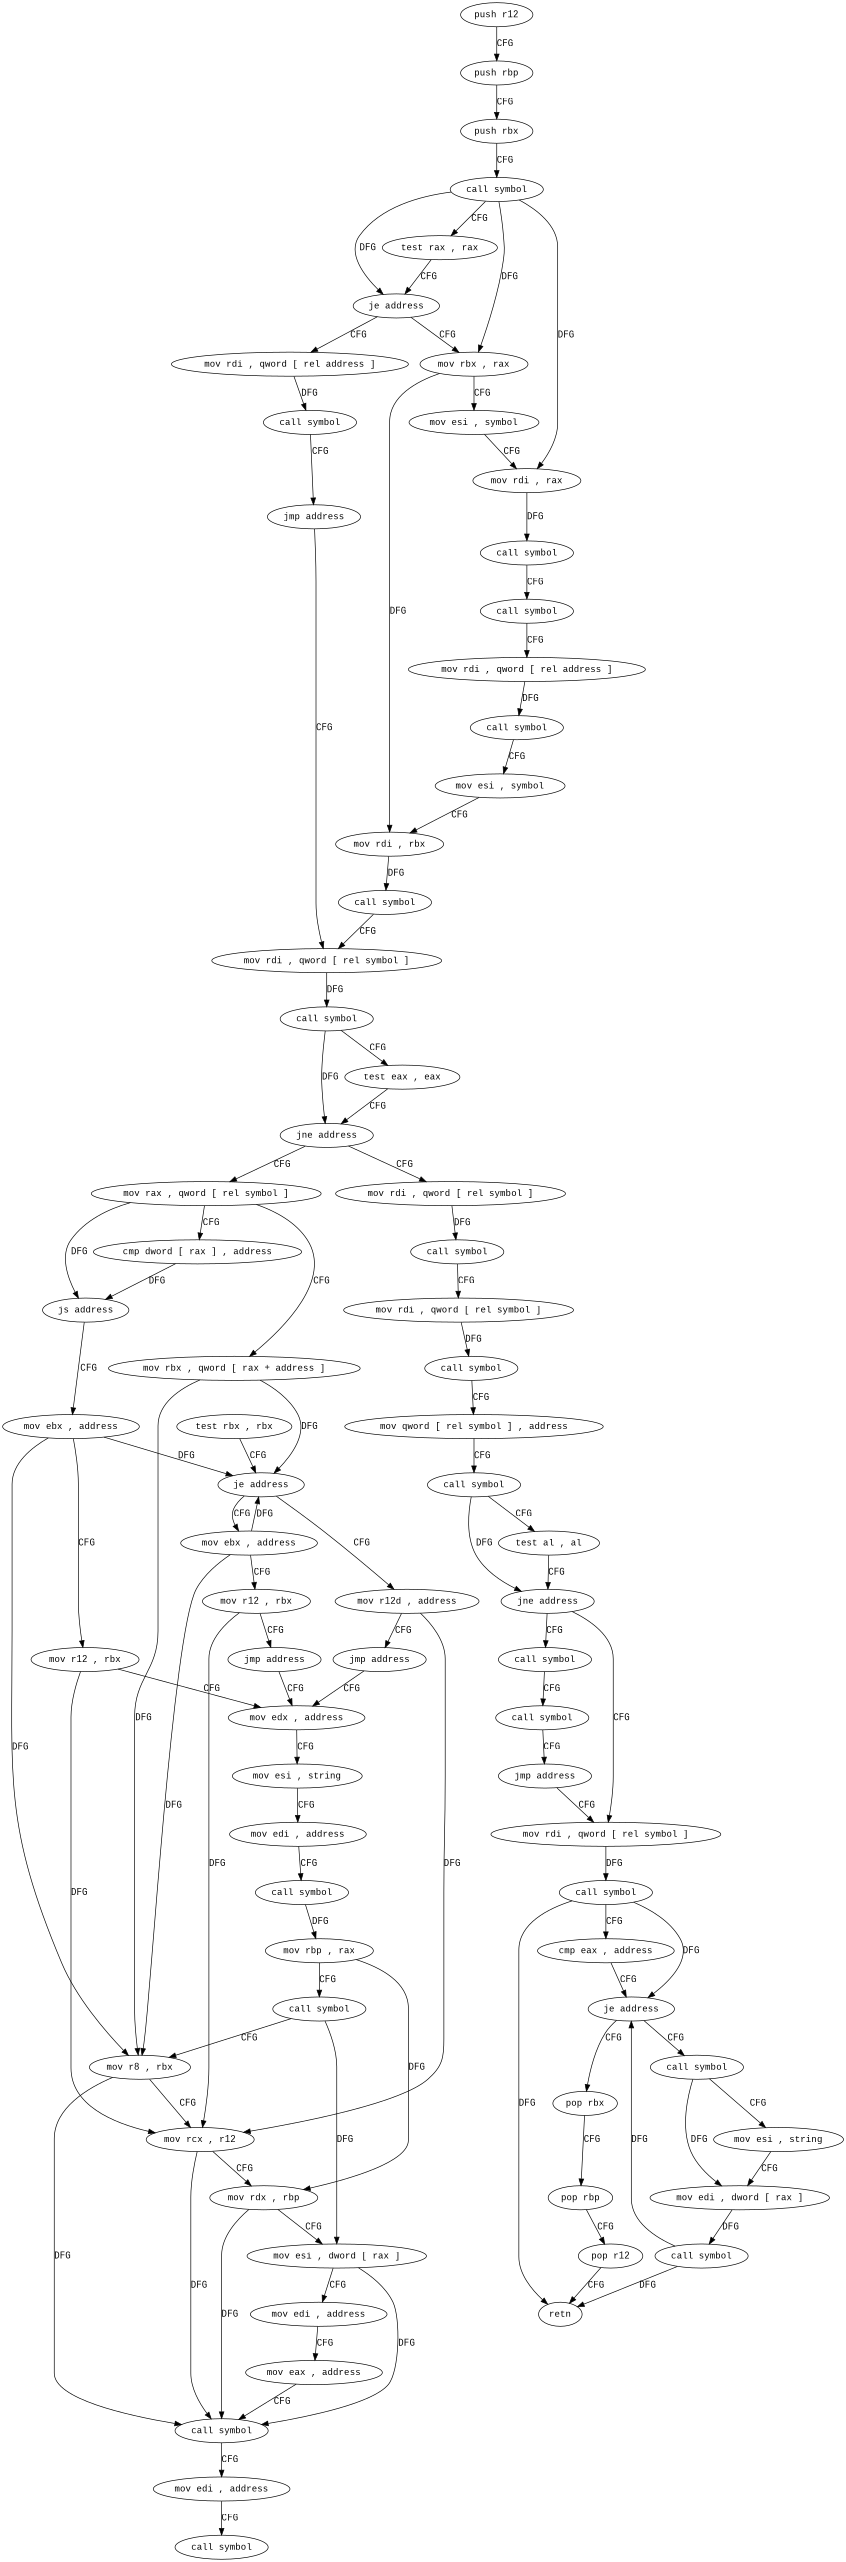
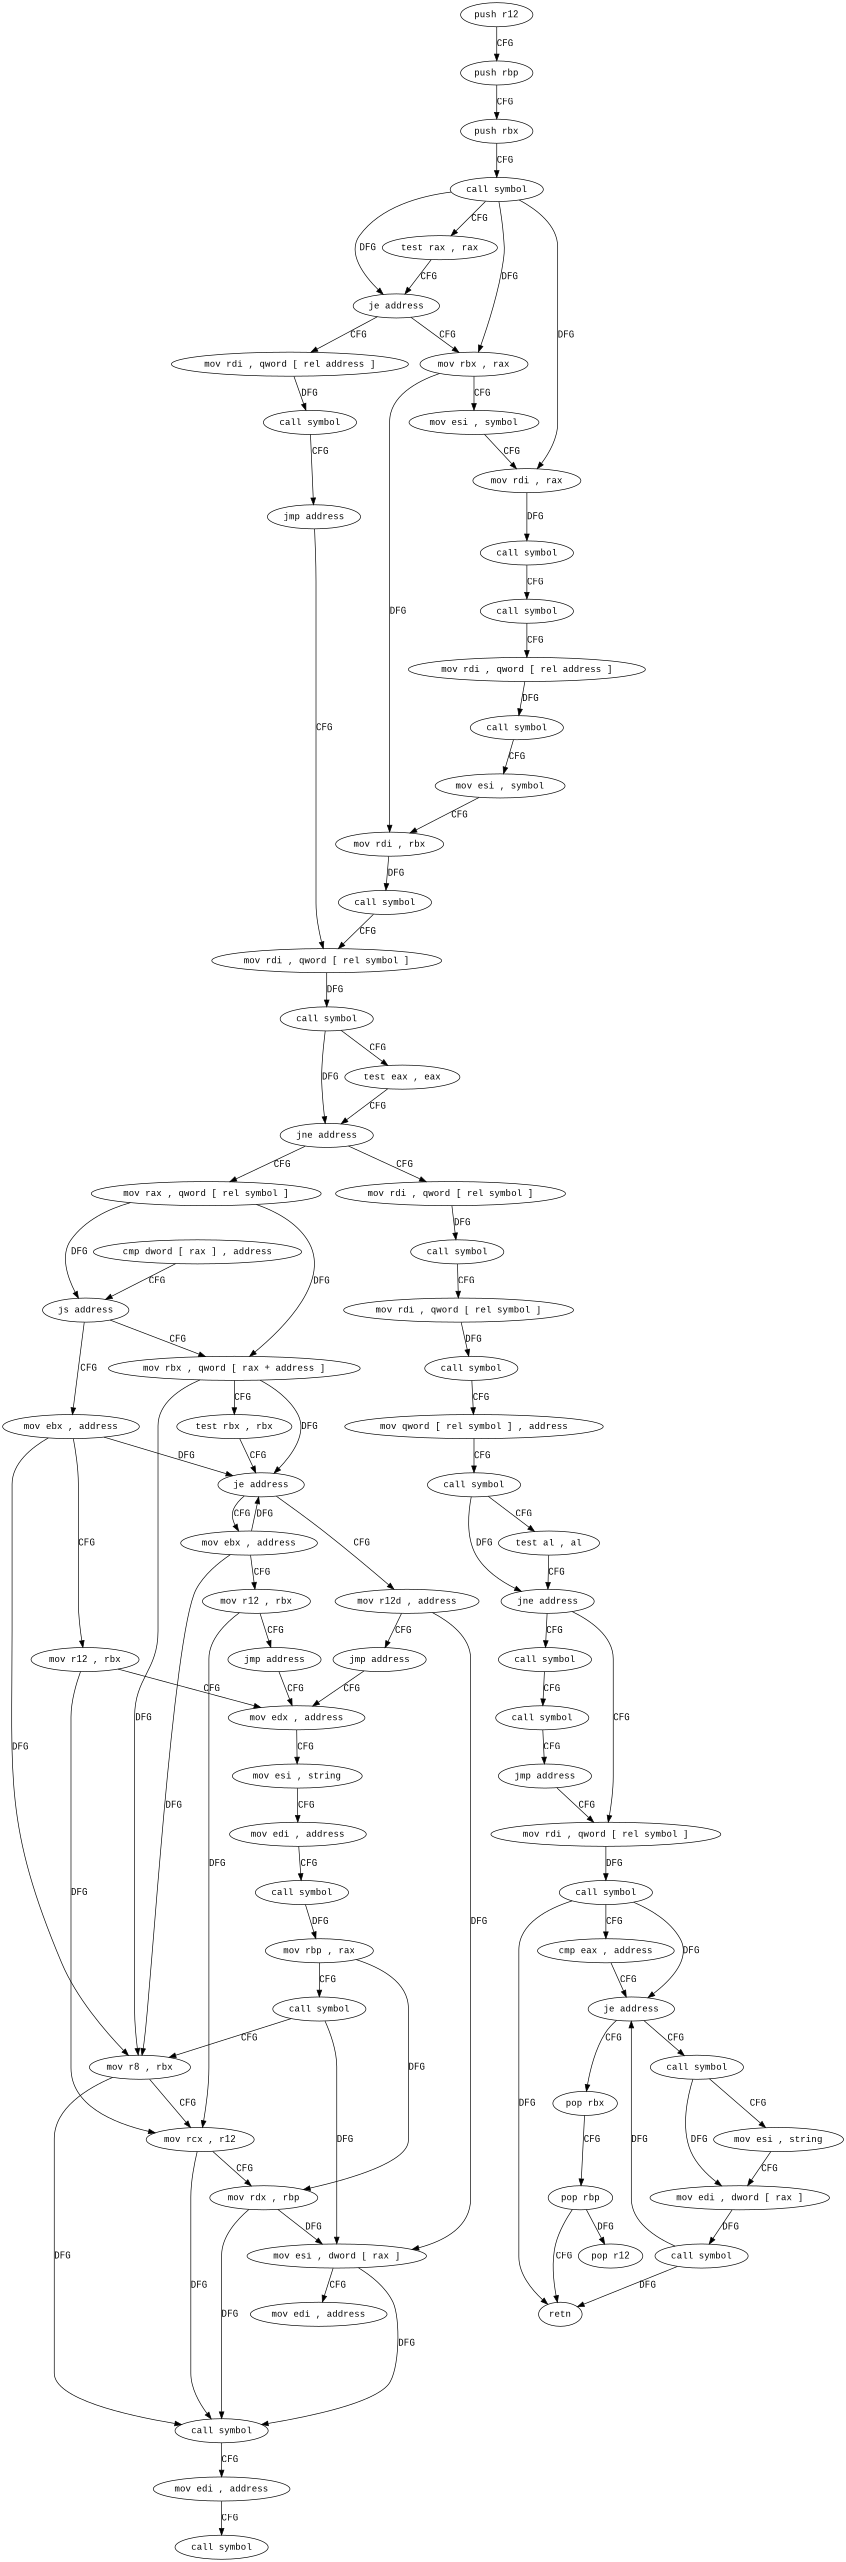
(202, 1219) -> none
(157, 1281) -> (157, 1281)
(322, 1281) -> (322, 1281)
none -> (155, 1337)
none -> (234, 1394)
(444, 1938) -> (471, 1936)
(314, 2227) -> (314, 2227)
(606, 2227) -> (606, 2227)
(587, 2283) -> (554, 2251)
(314, 2373) -> none
